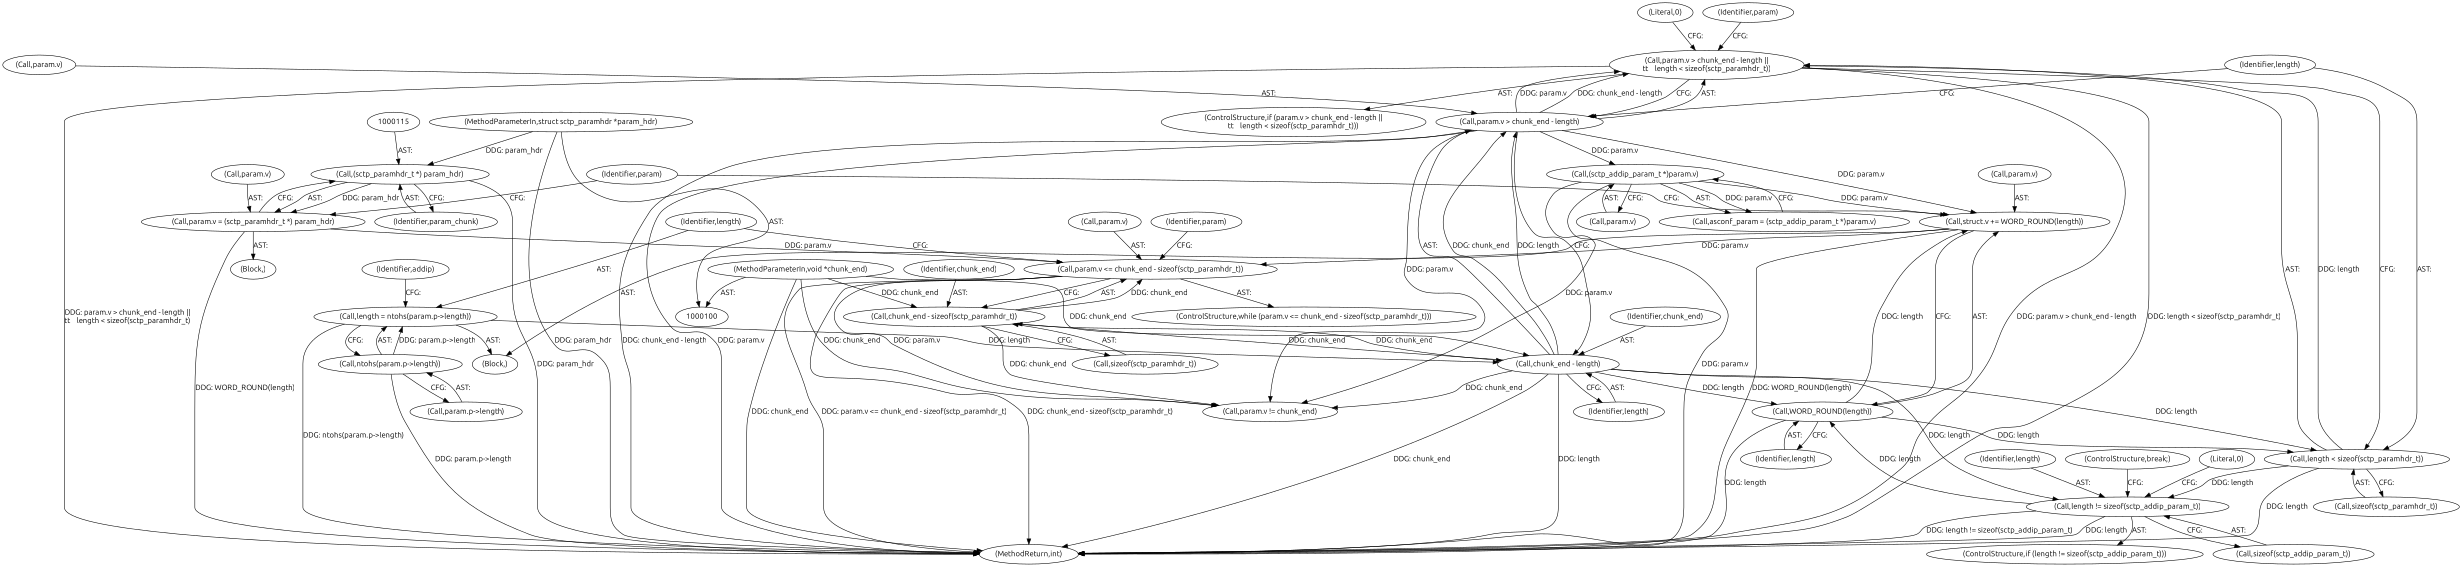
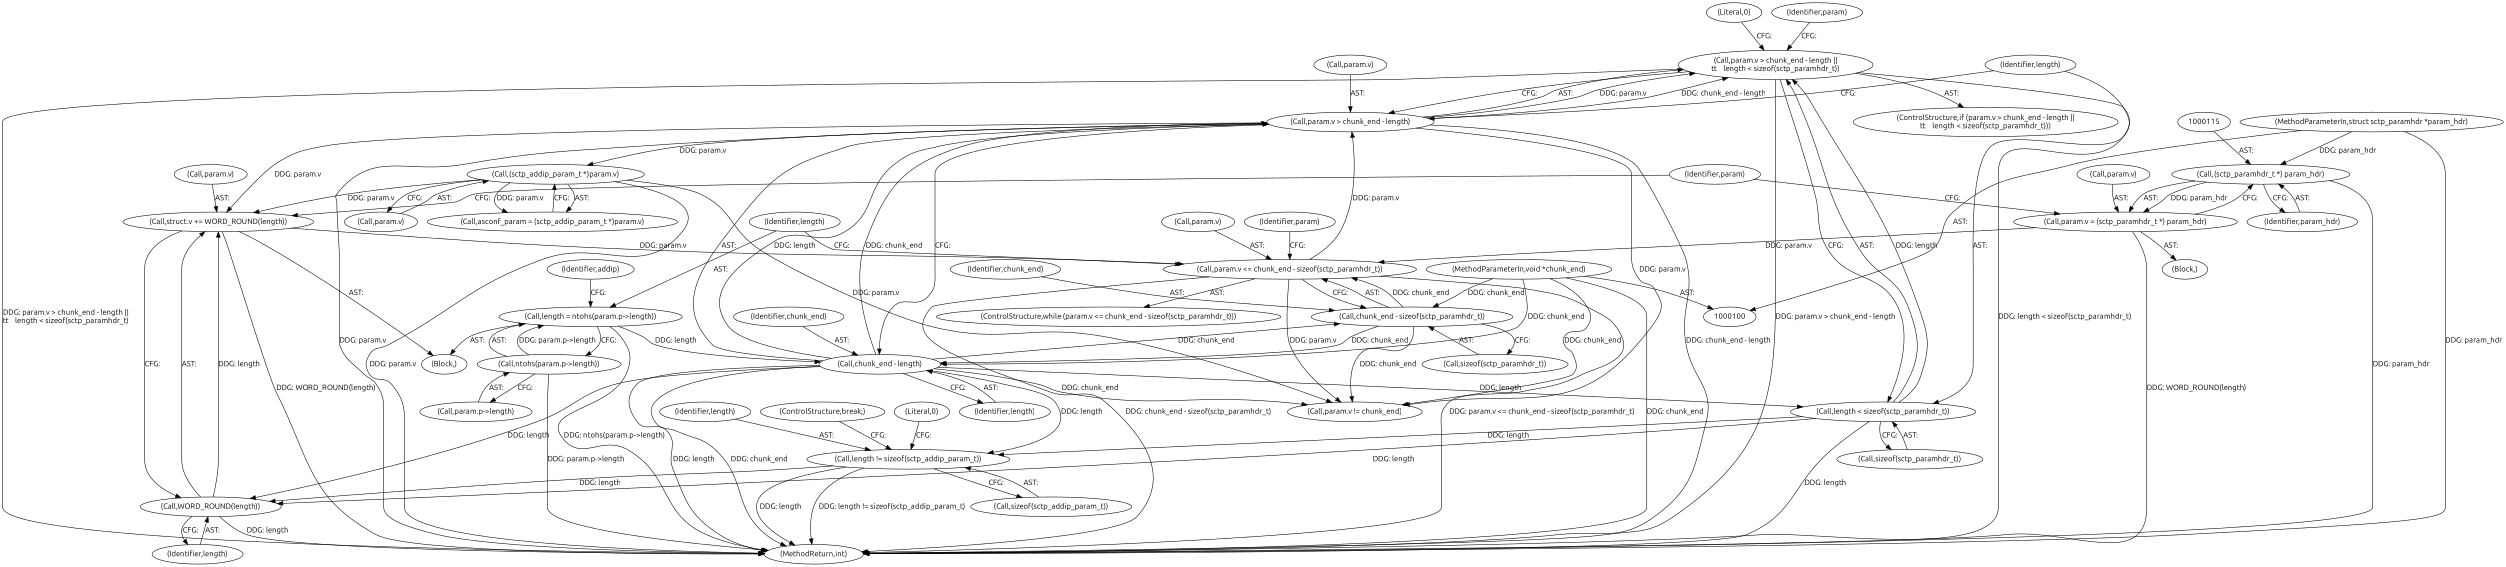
none -> (1350, 206)
(436, 222) -> (2302, 222)
(2083, 446) -> (1049, 468)
(2065, 554) -> none
